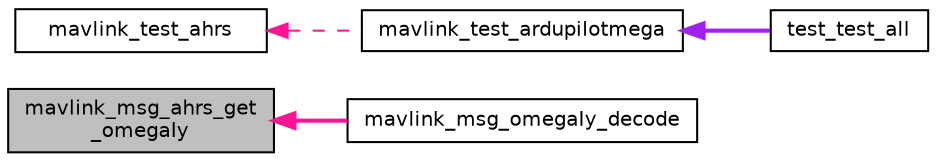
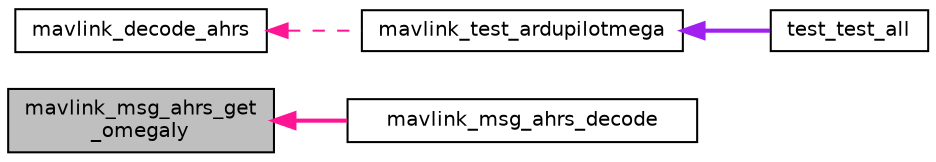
(141, 31) -> (141, 31)
(522, 121) -> (522, 121)
